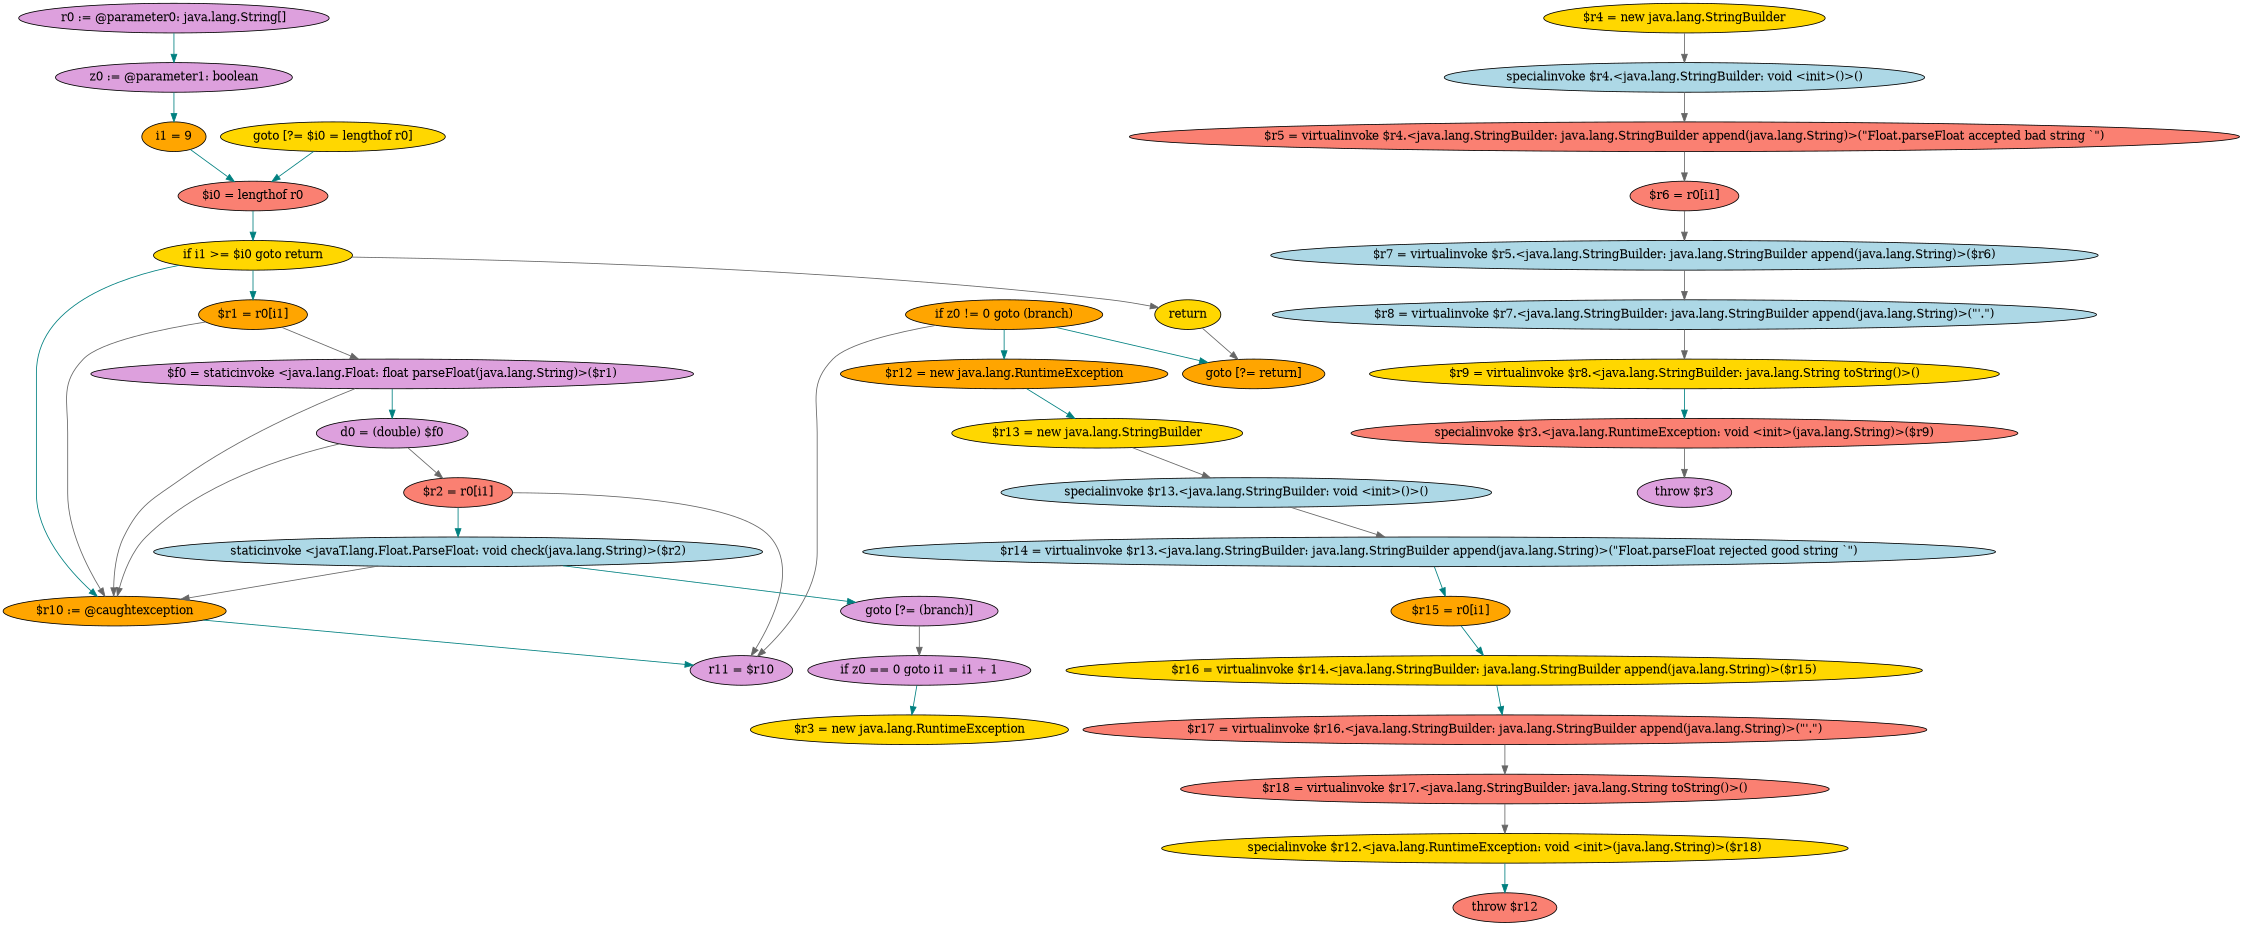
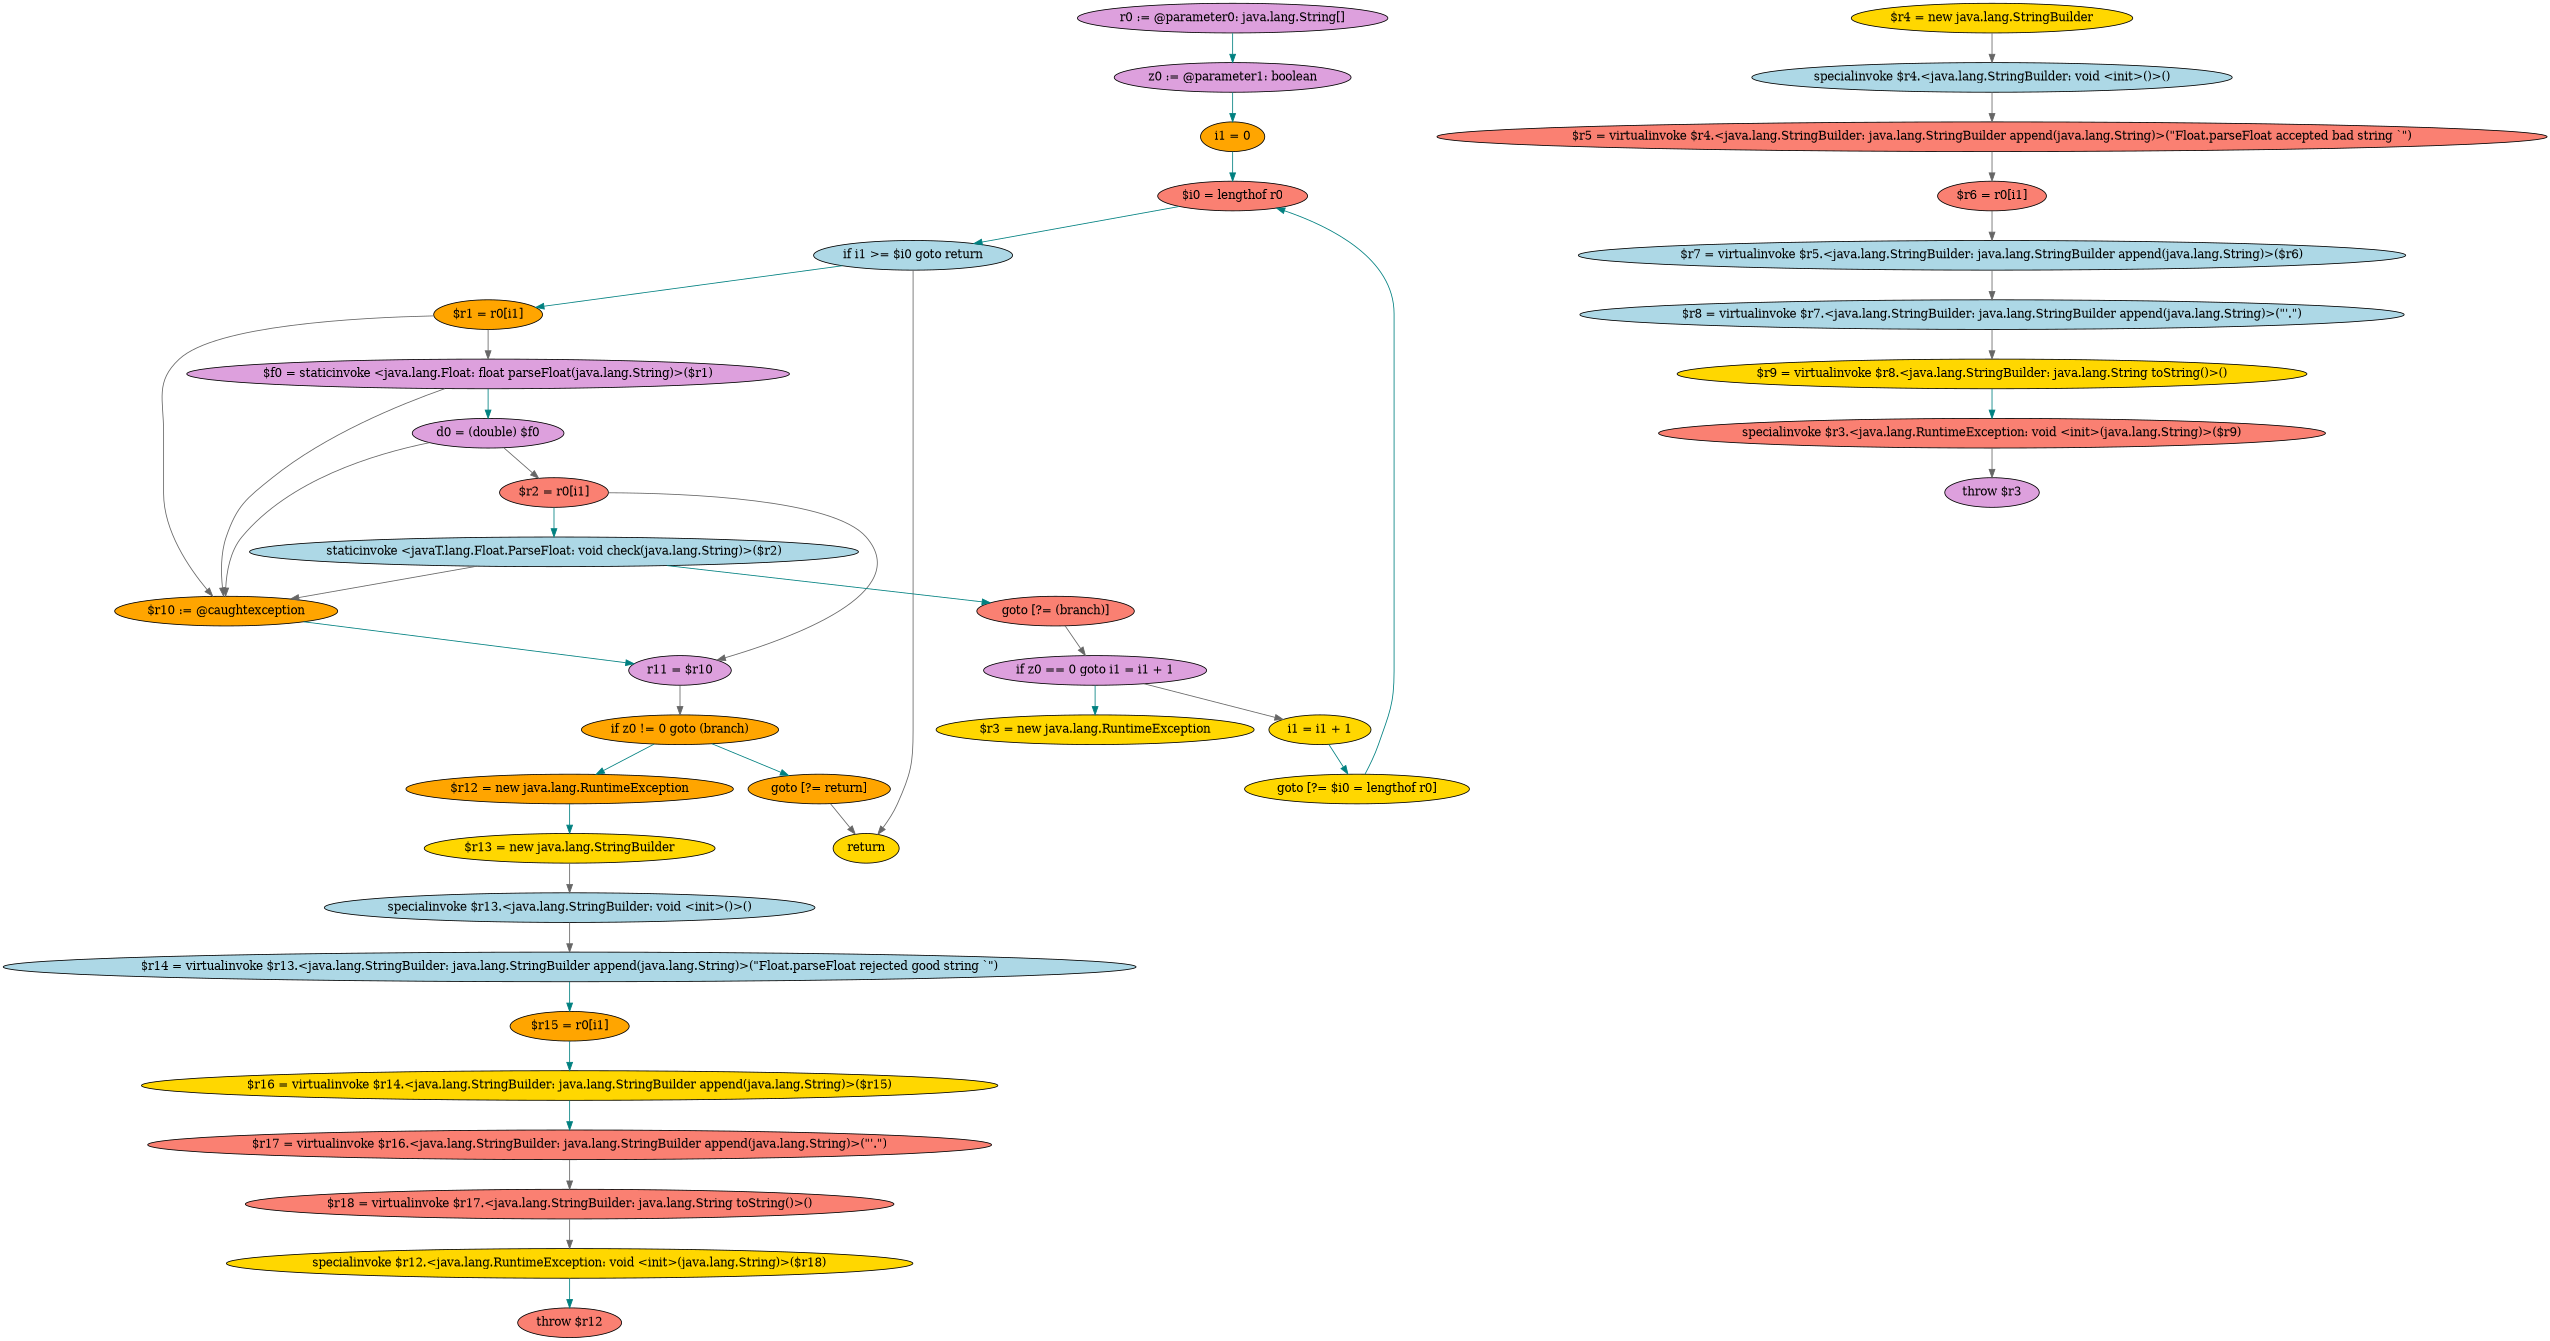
(174, 137) -> (1233, 137)
(253, 255) -> (913, 255)
(1217, 341) -> (840, 816)
(36, 394) -> none
(817, 456) -> (680, 696)
(919, 611) -> (1056, 611)
none -> (1320, 730)
